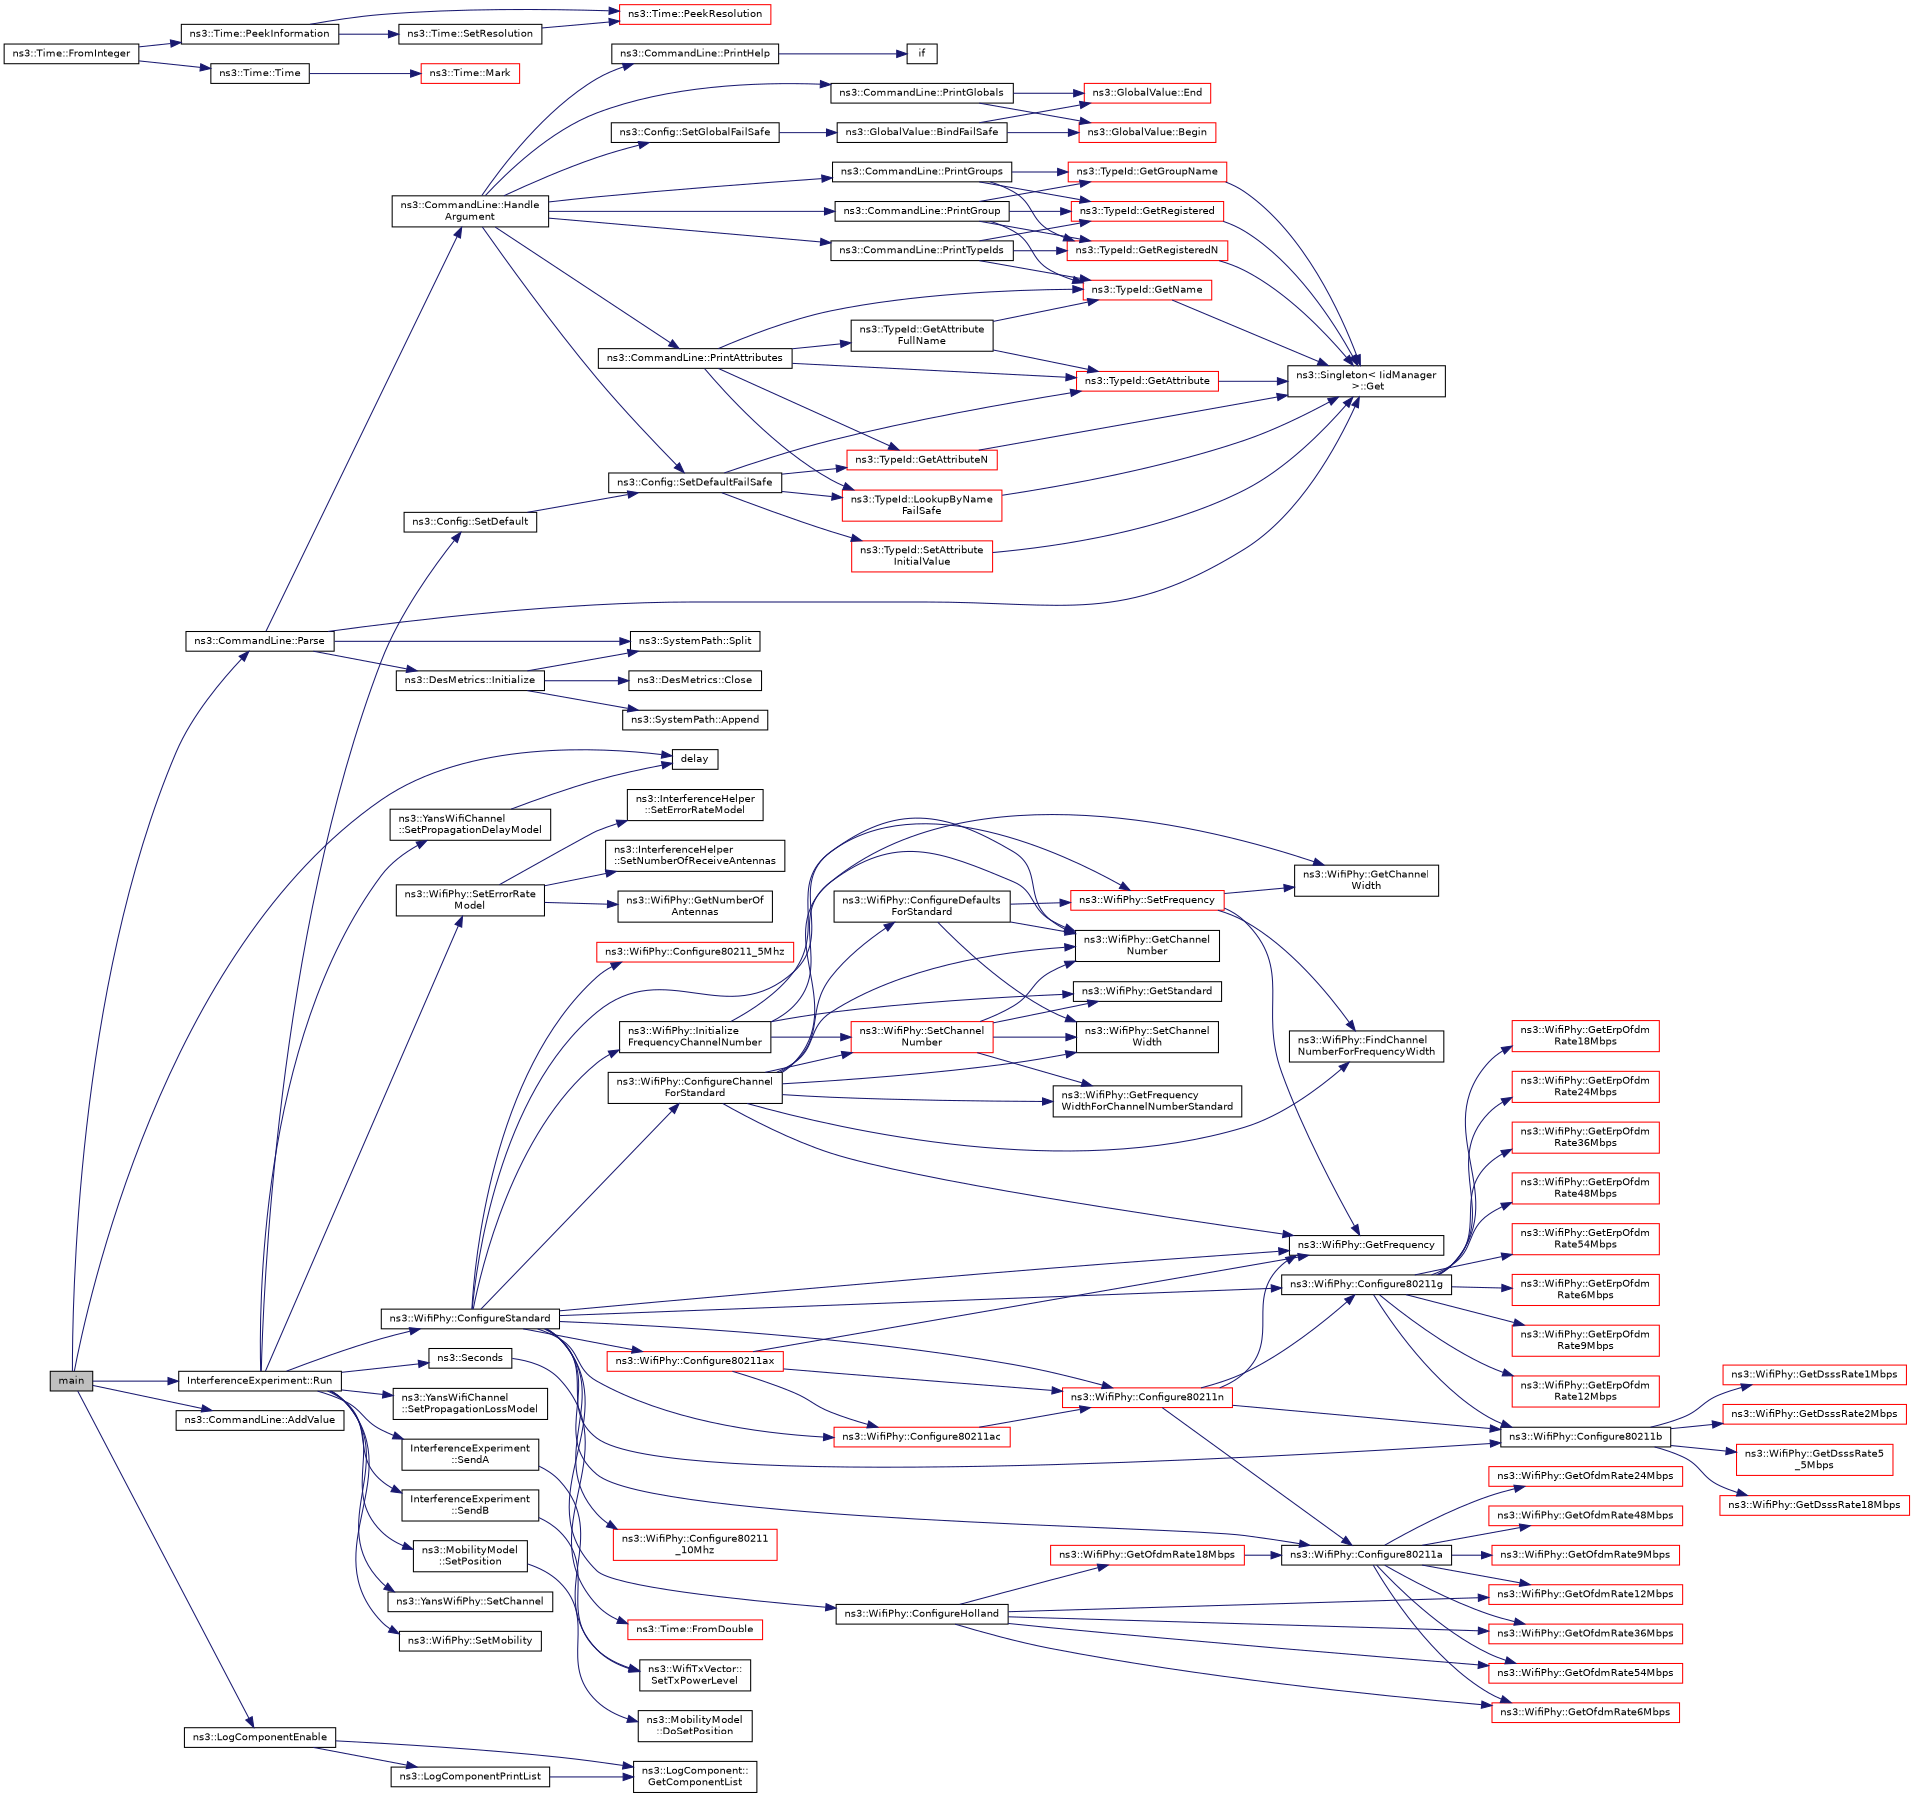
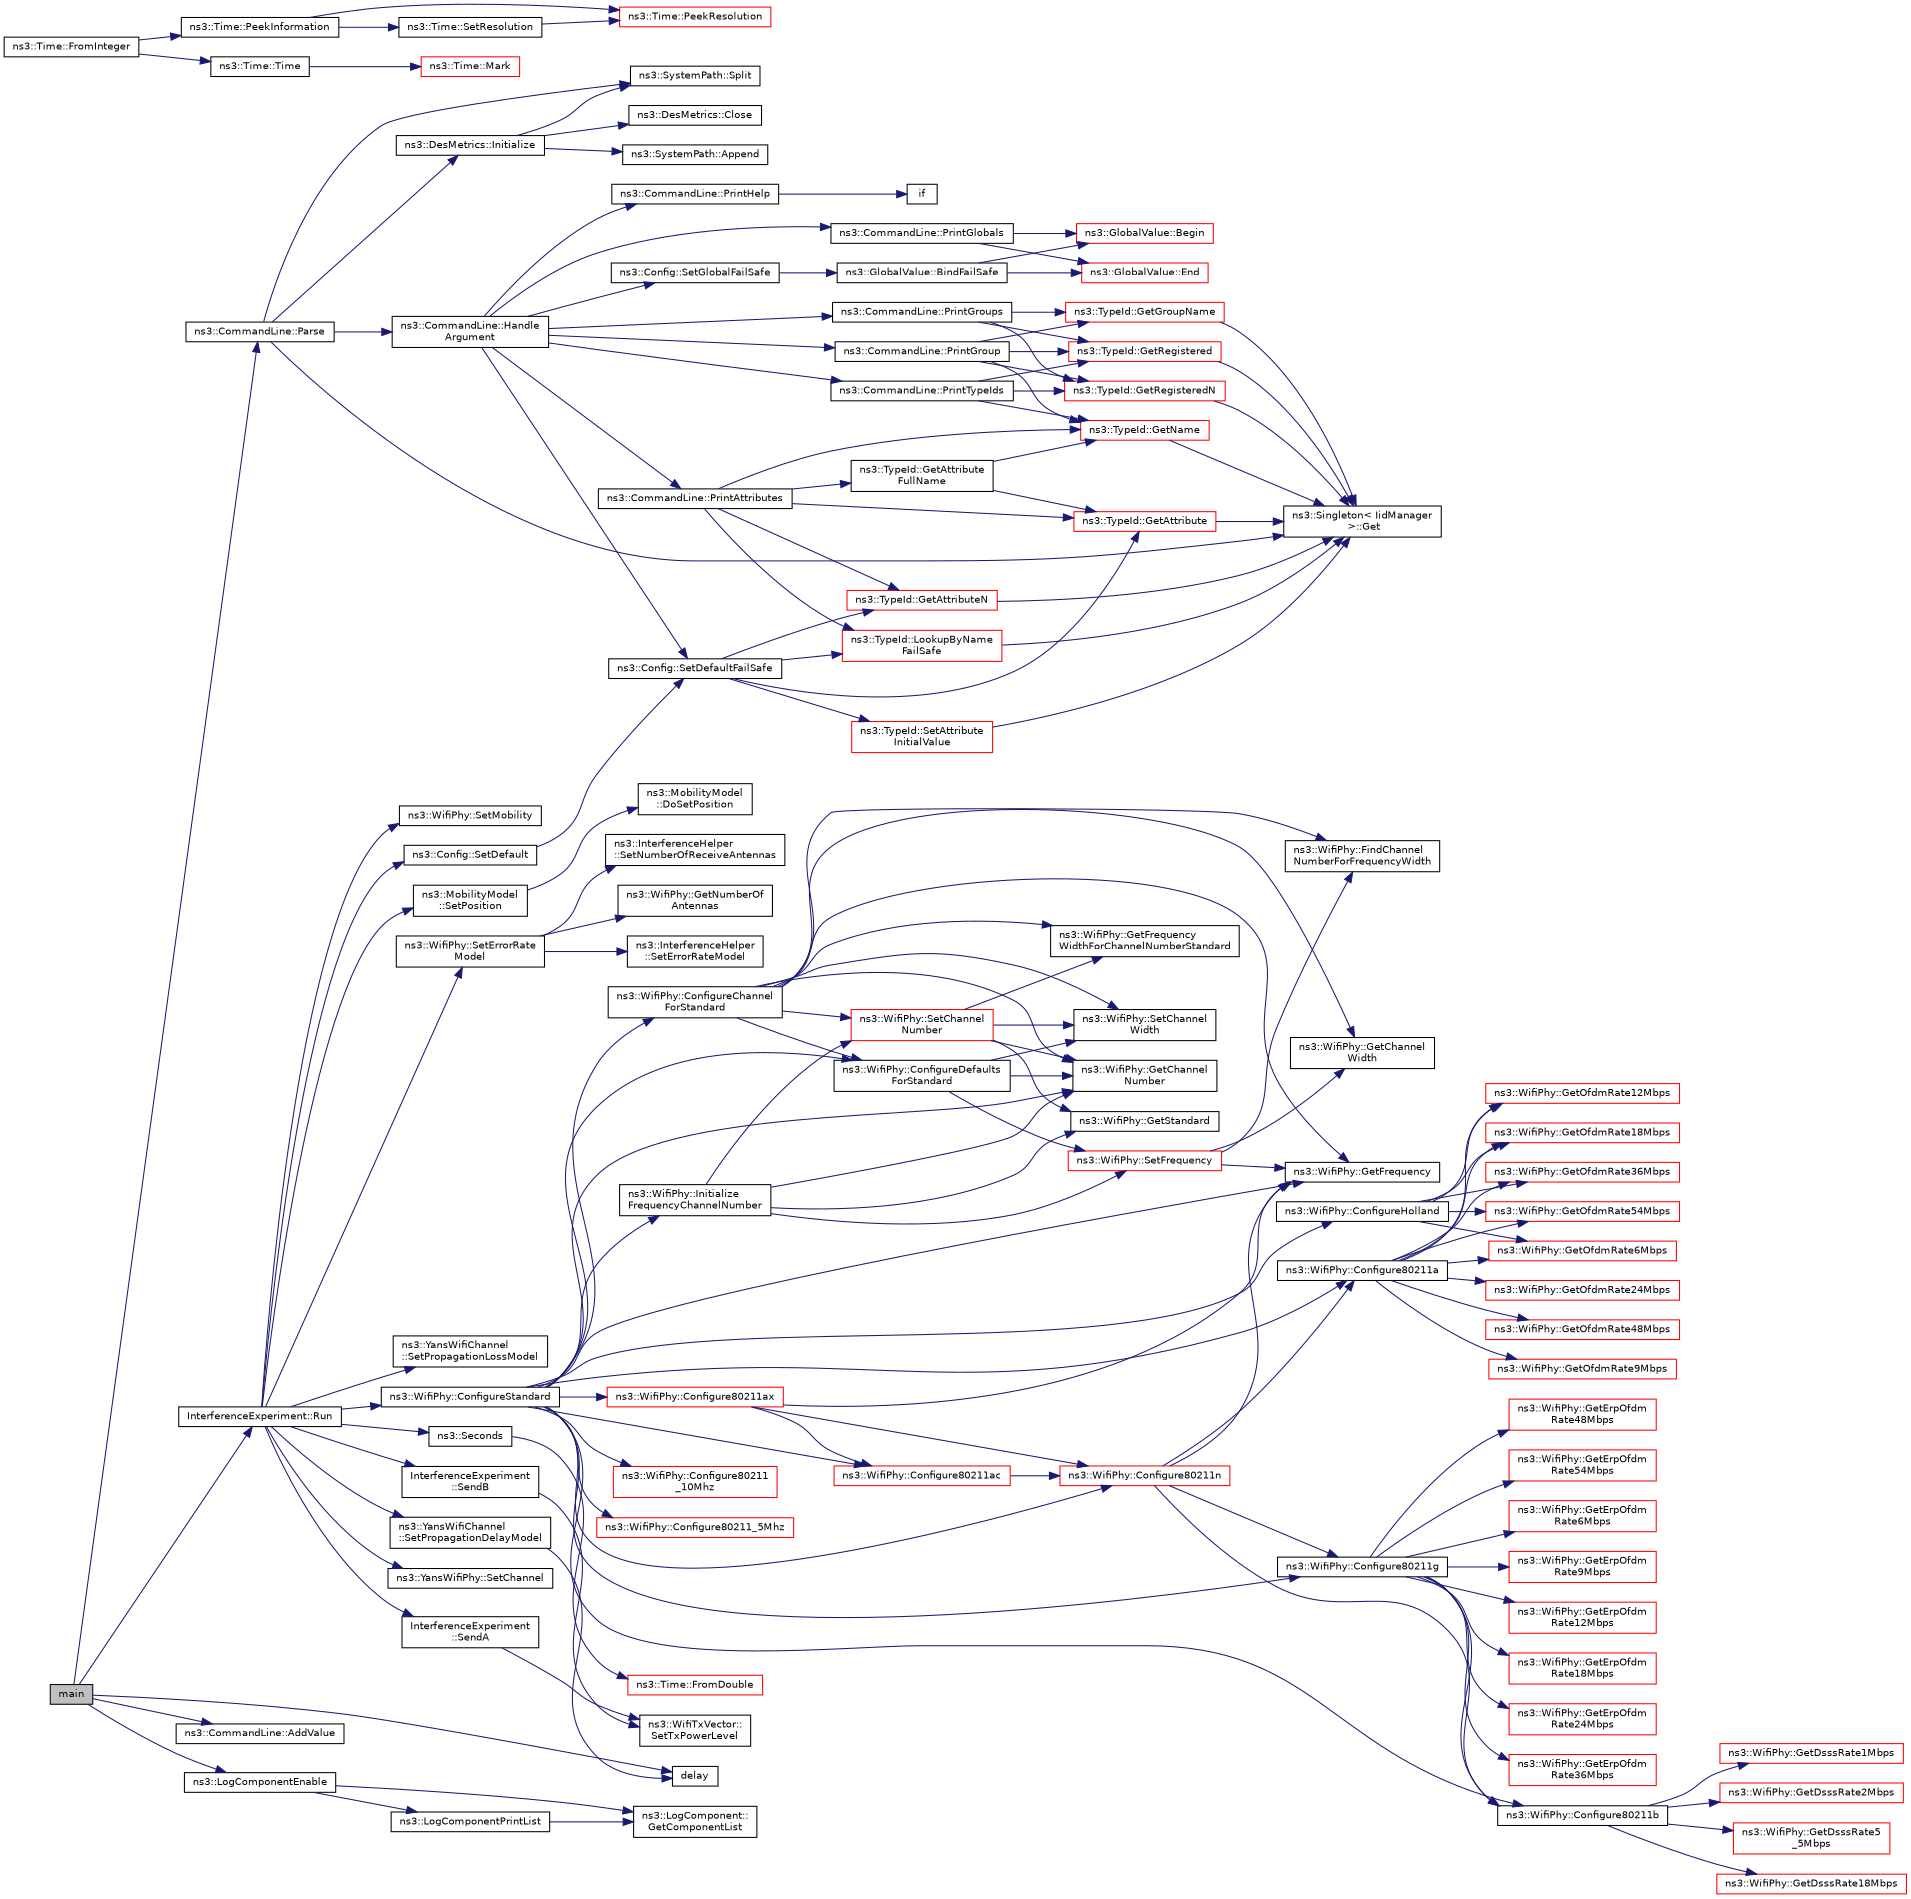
none -> (583, 1125)
(1258, 1555) -> (1460, 1215)
